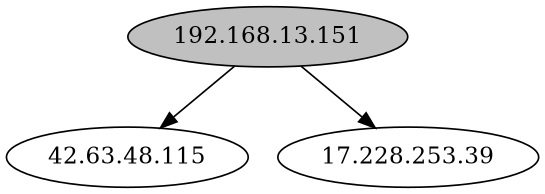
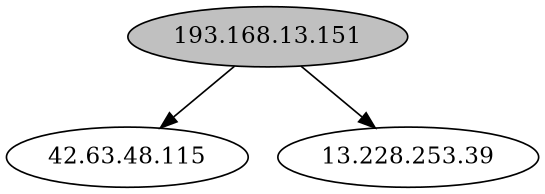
(268, 37) -> (268, 37)
(408, 157) -> (408, 157)
